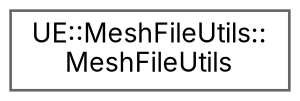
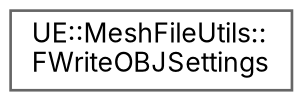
(150, 50) -> (151, 50)
